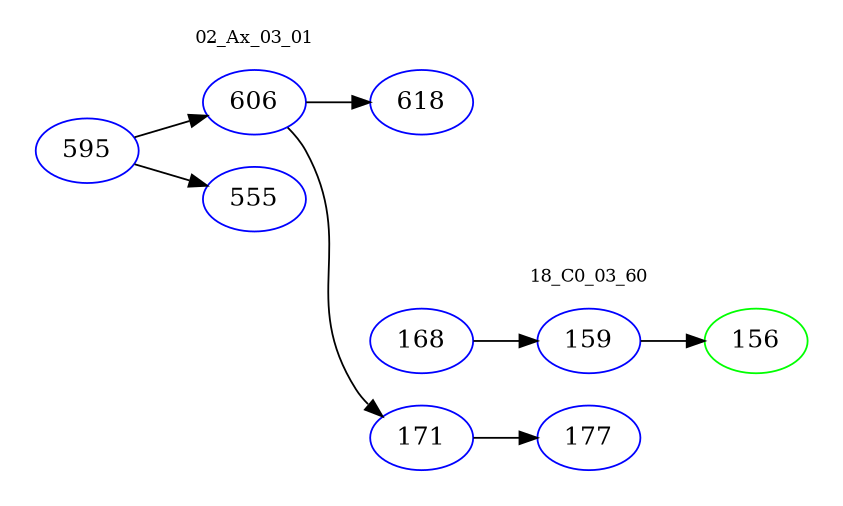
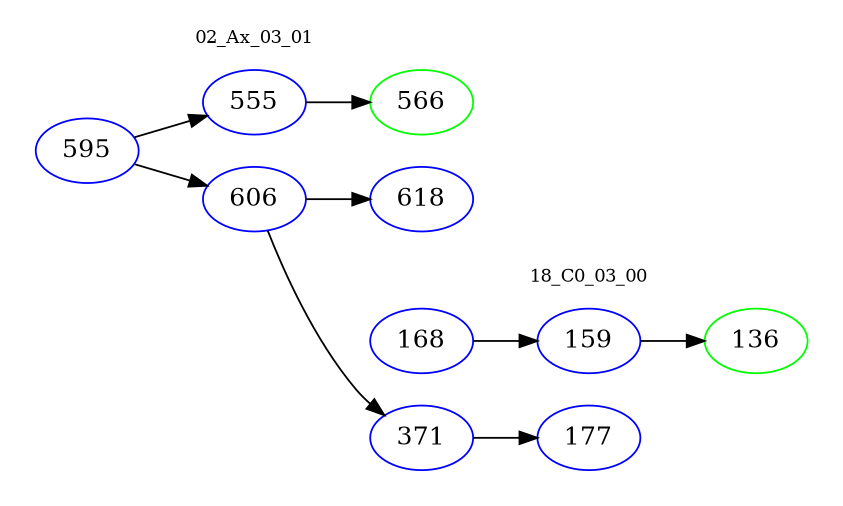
none -> (422, 102)
(589, 277) -> (589, 277)
(756, 341) -> (756, 341)
(422, 438) -> (422, 438)
